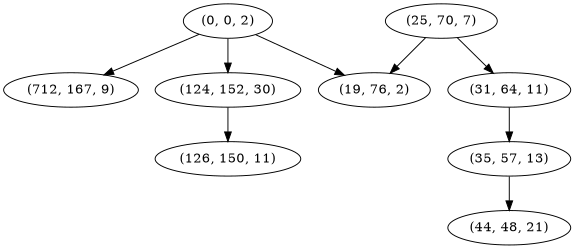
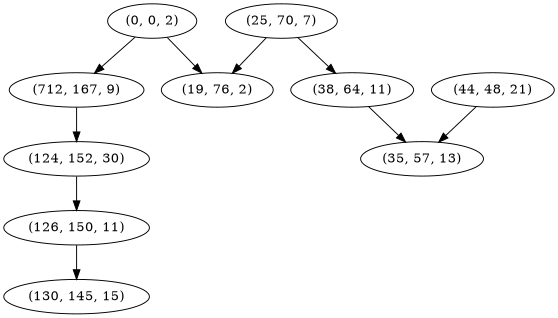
(228, 51) -> (77, 120)
(509, 90) -> (352, 90)
(509, 189) -> (461, 121)
none -> (77, 297)
